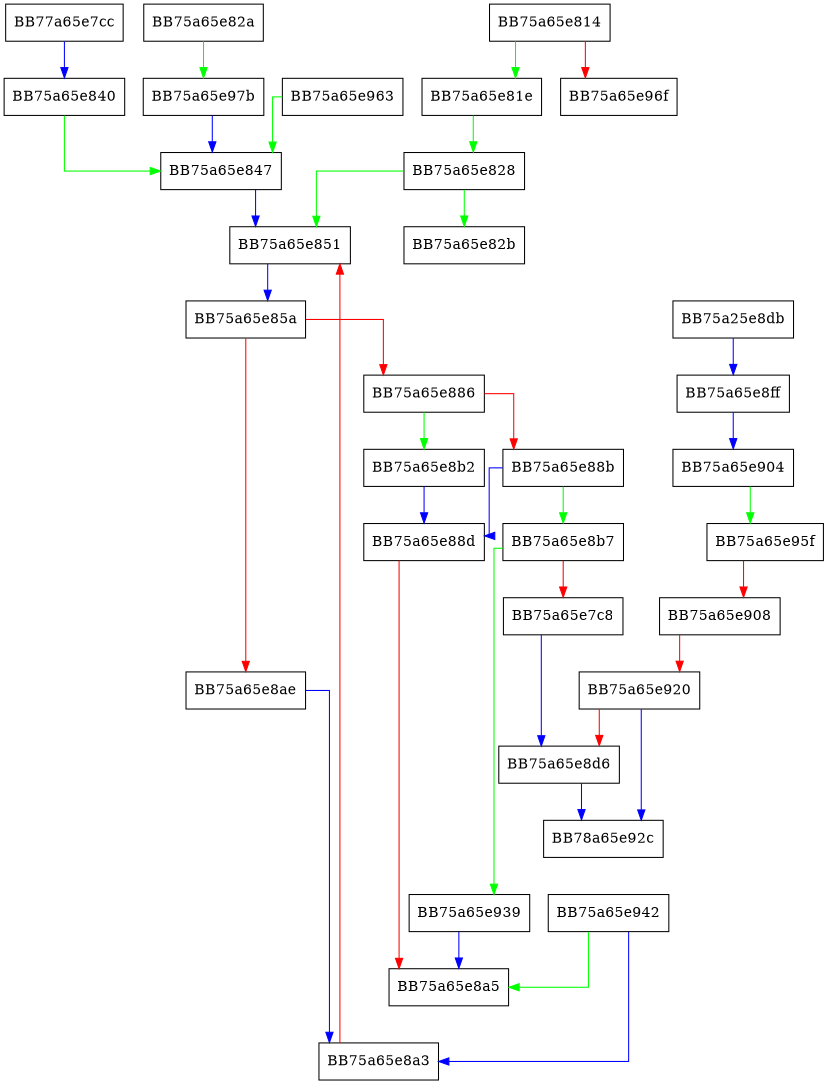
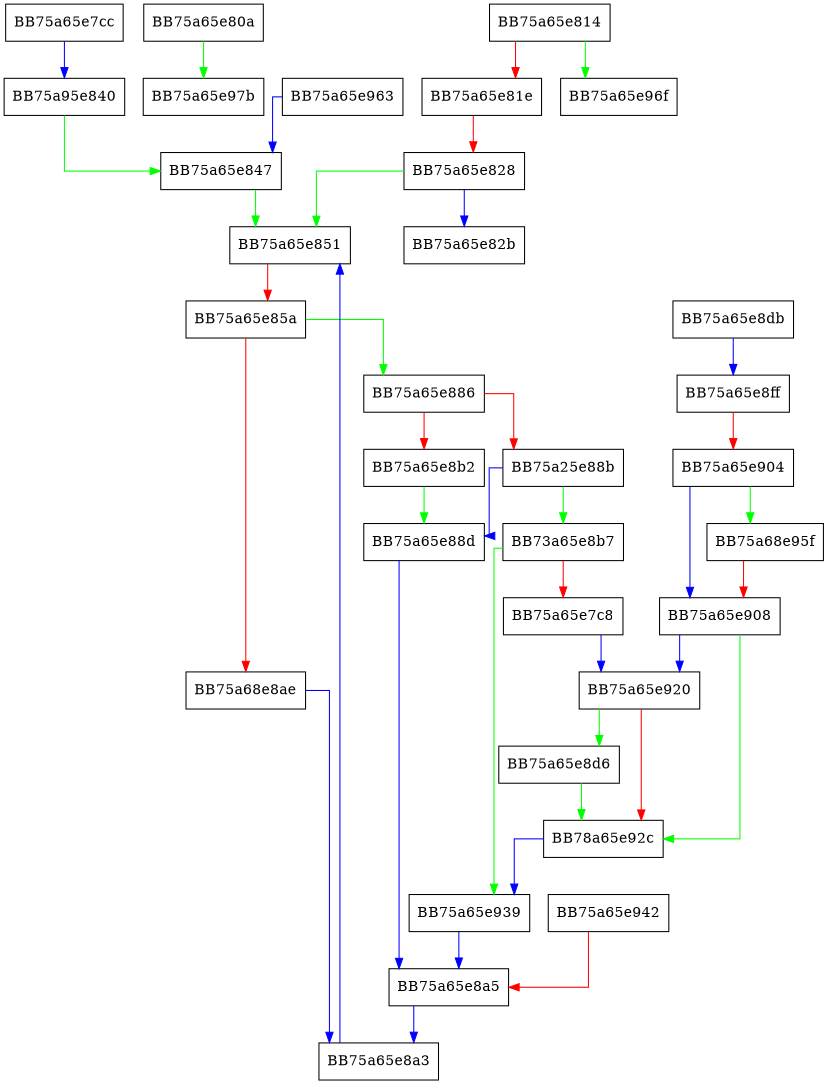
(64, 23) -> (64, 23)
(204, 23) -> (204, 23)
(516, 55) -> (516, 55)
(585, 55) -> (585, 55)
(64, 97) -> (64, 97)
(273, 115) -> (273, 115)
(212, 129) -> none
(473, 129) -> (473, 129)
(256, 203) -> (256, 203)
(464, 203) -> (464, 203)
(268, 277) -> (268, 277)
(367, 319) -> (367, 319)
(733, 319) -> (733, 319)
(424, 425) -> (424, 425)
(733, 425) -> (733, 425)
(563, 468) -> (563, 468)
(424, 500) -> (424, 500)
none -> (690, 537)
(563, 542) -> (563, 542)
(765, 542) -> (765, 542)
(680, 648) -> (680, 648)
(340, 659) -> (340, 659)
(541, 685) -> (601, 648)
(246, 690) -> (246, 690)
(599, 722) -> (599, 722)
(399, 759) -> (399, 759)
(641, 760) -> (641, 760)
none -> (740, 770)
(581, 796) -> (581, 796)
none -> (514, 847)
(582, 987) -> (582, 987)
(604, 1061) -> (414, 1019)
